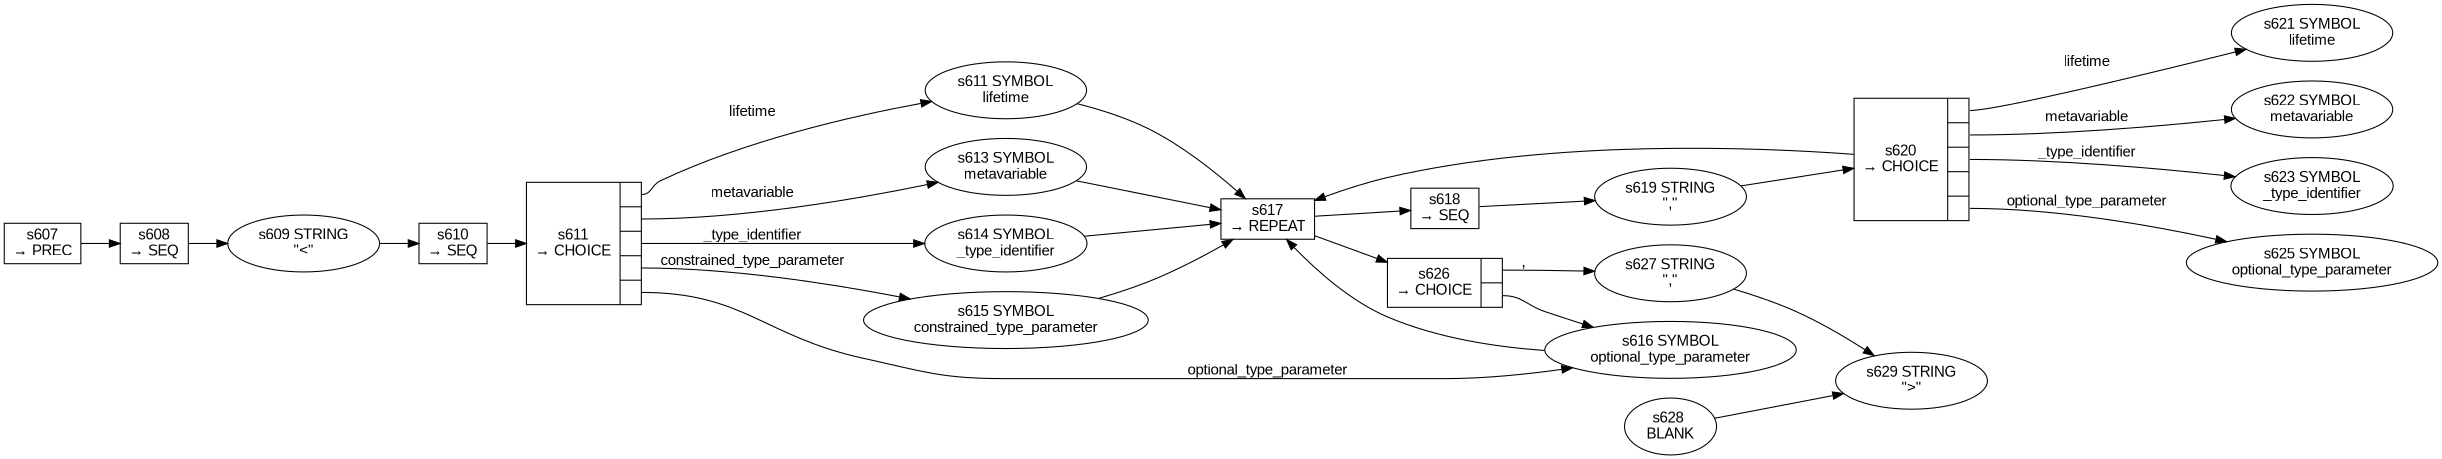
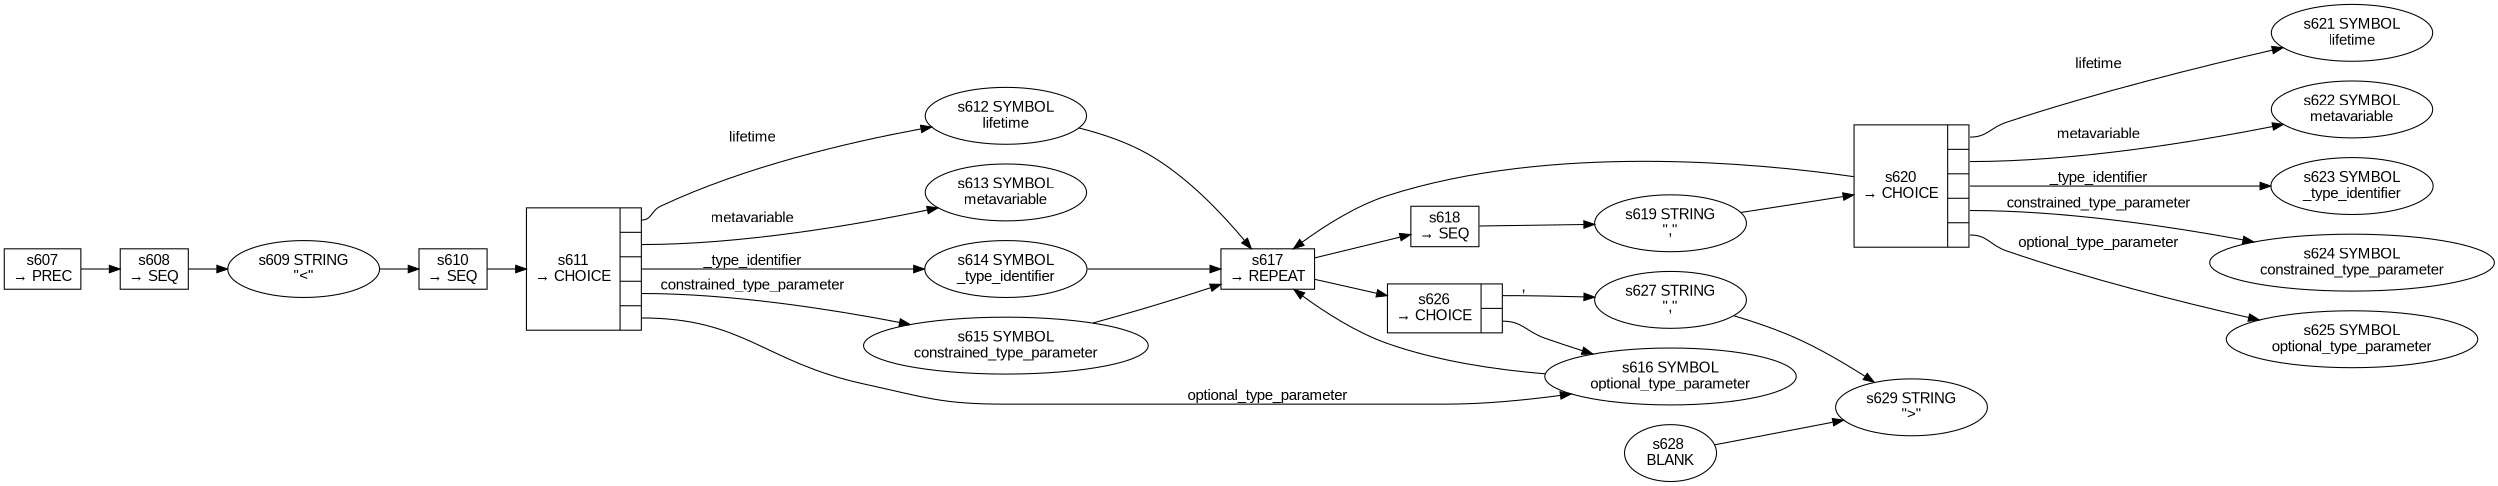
(1006, 90) -> (1006, 116)
(1143, 194) -> none
none -> (2352, 263)
